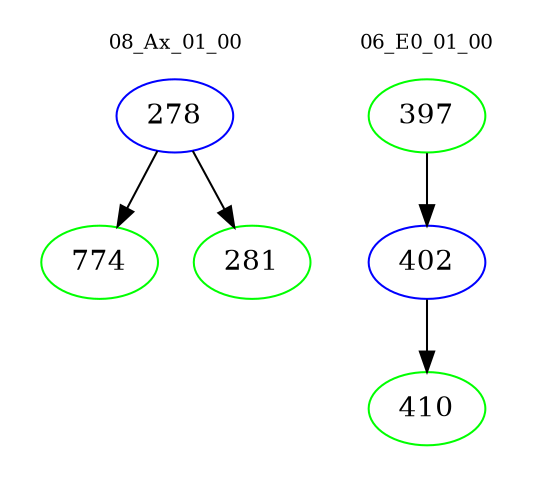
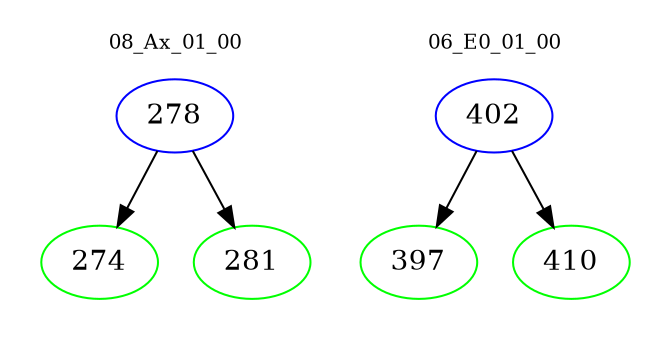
(427, 179) -> (462, 180)
(100, 262) -> (100, 262)
